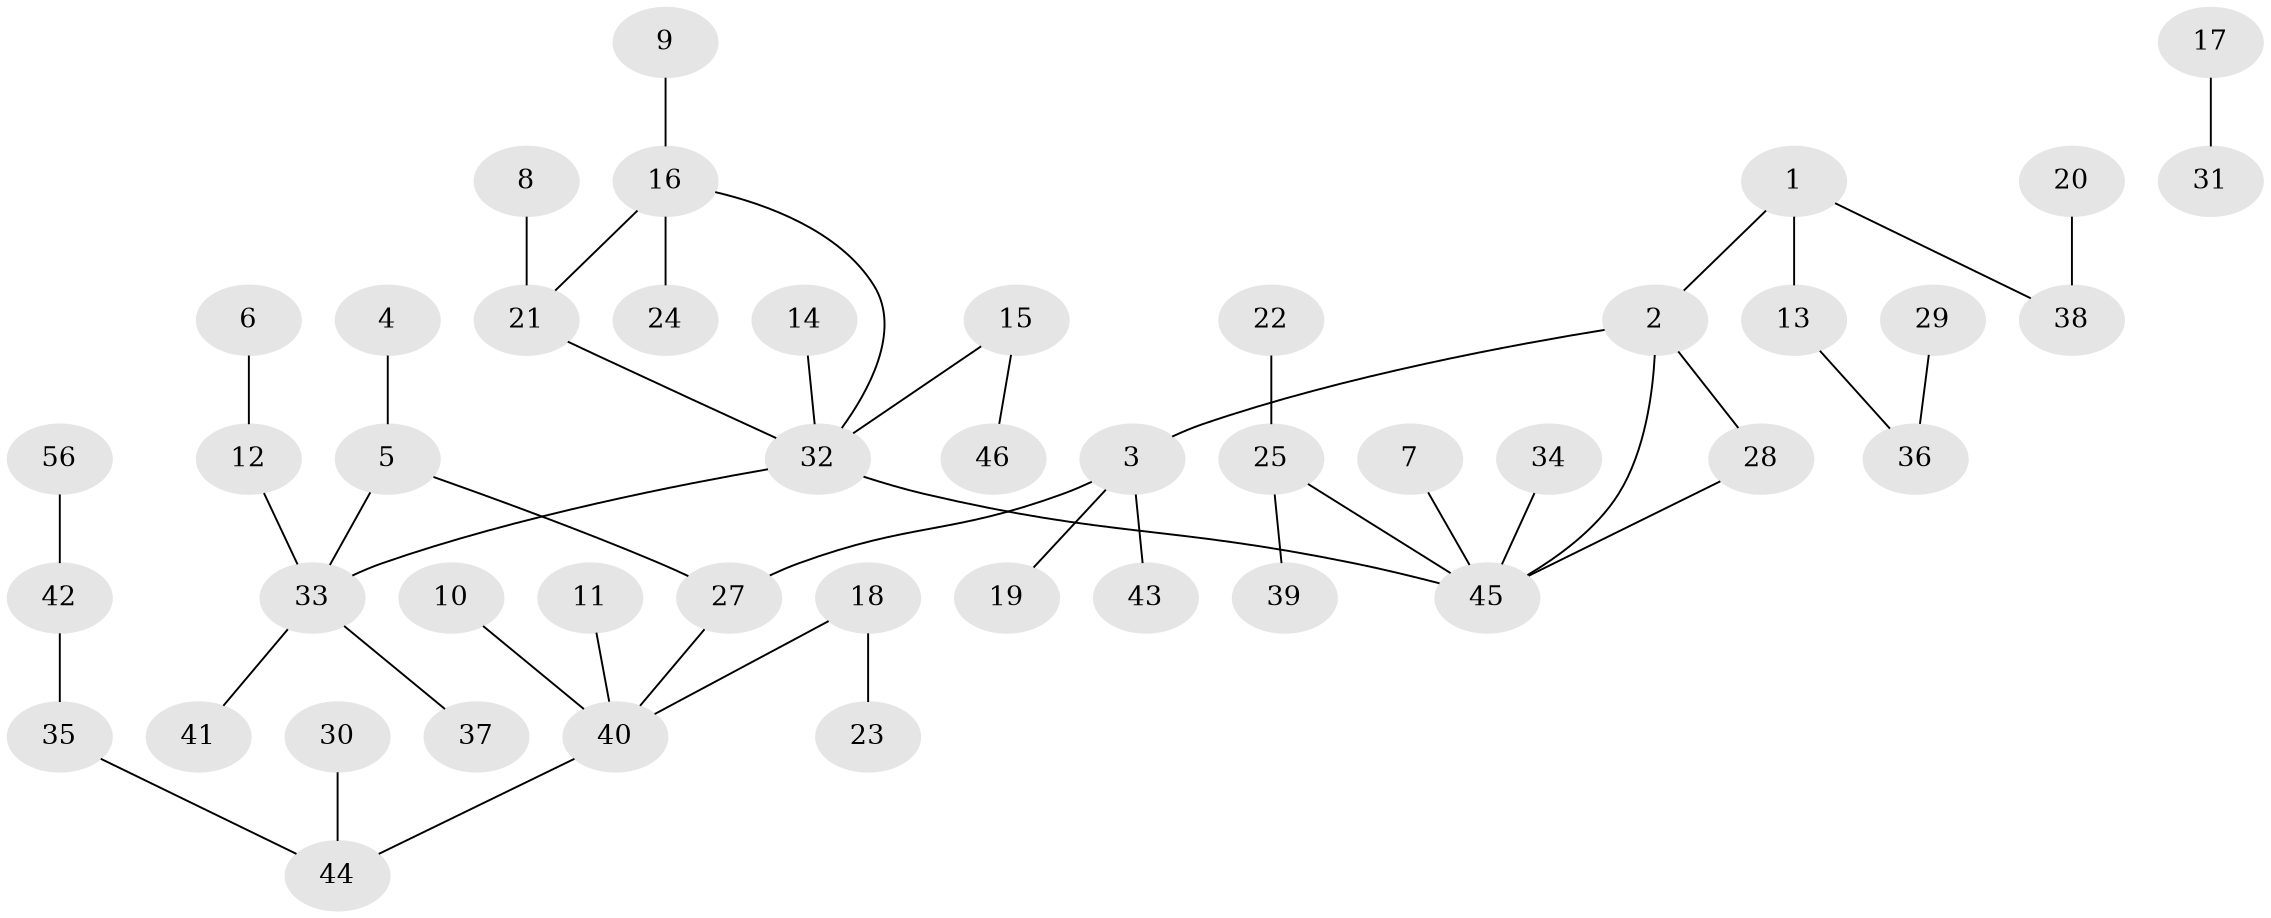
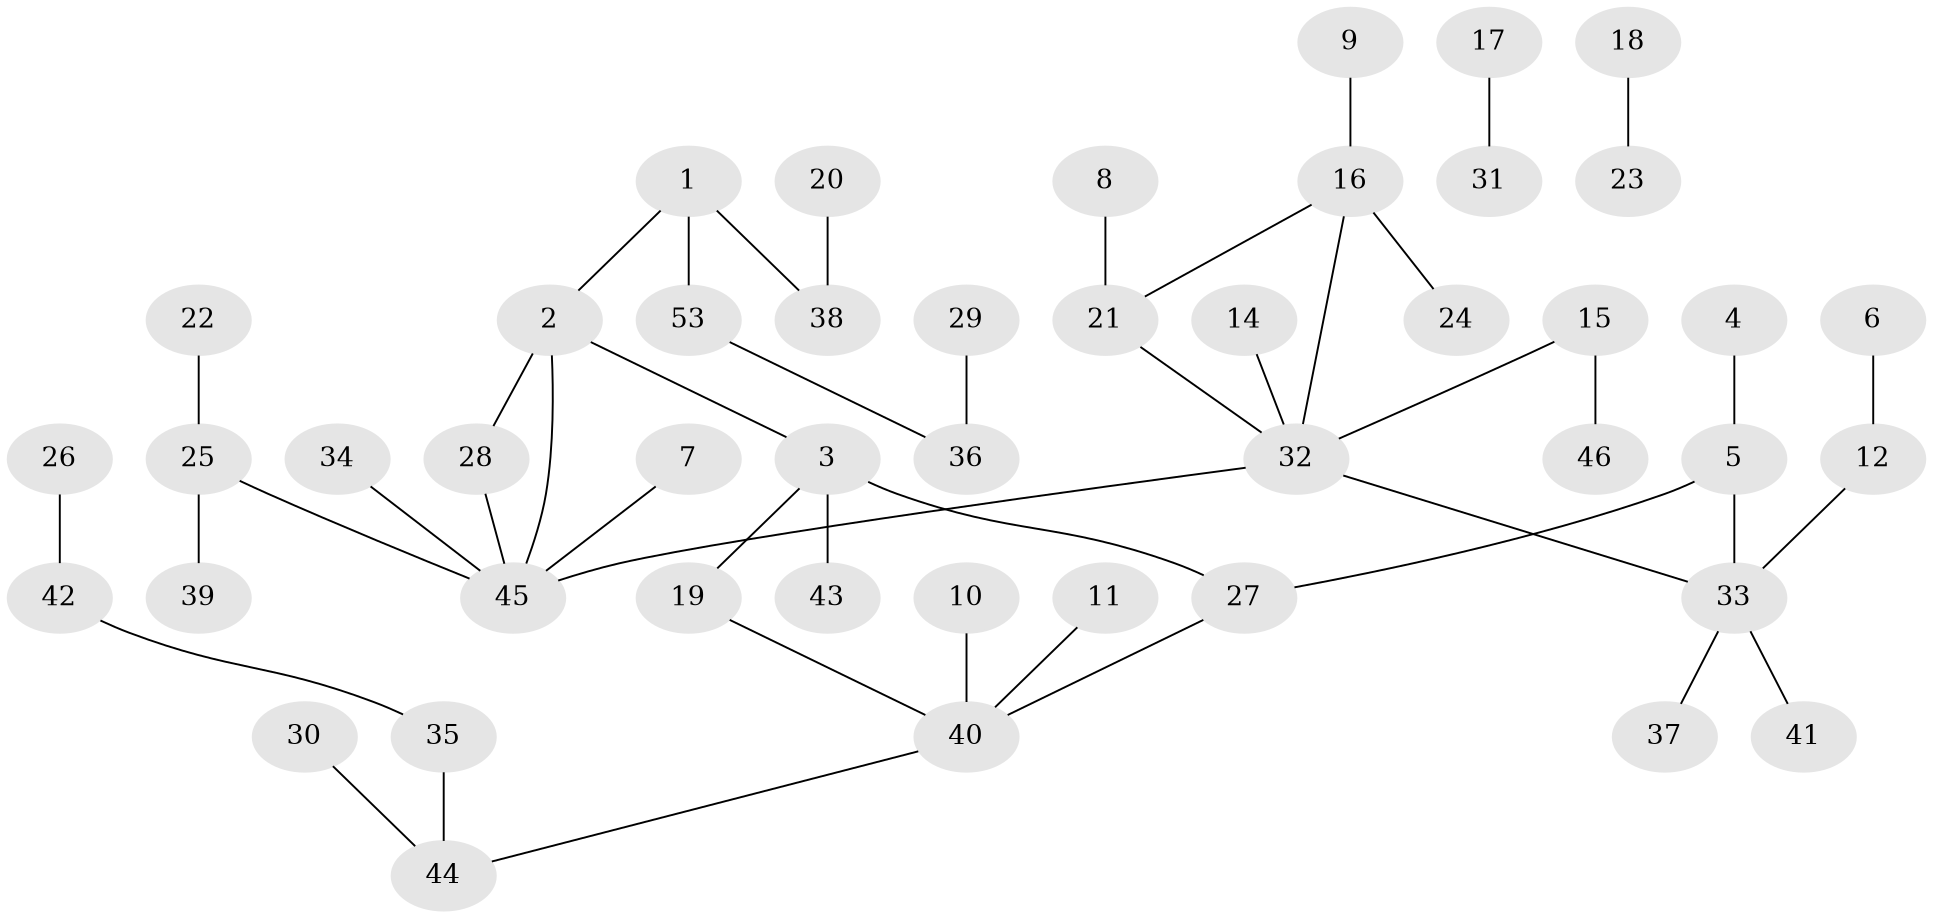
(1794, 320) -> (689, 320)
(60, 459) -> (60, 459)
(742, 668) -> (828, 667)
